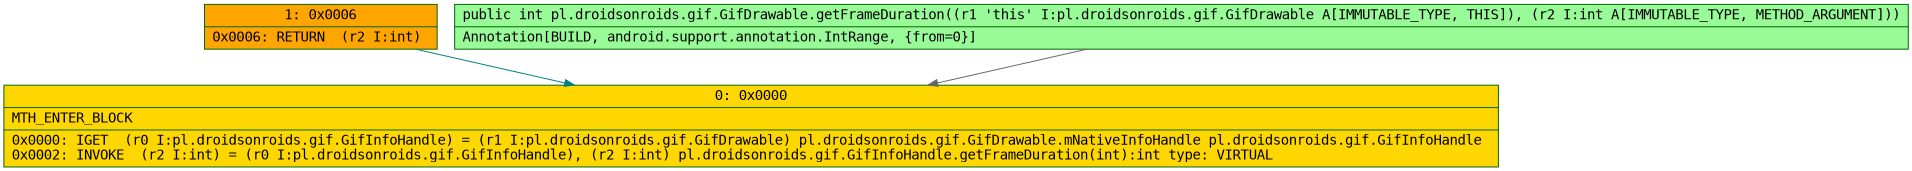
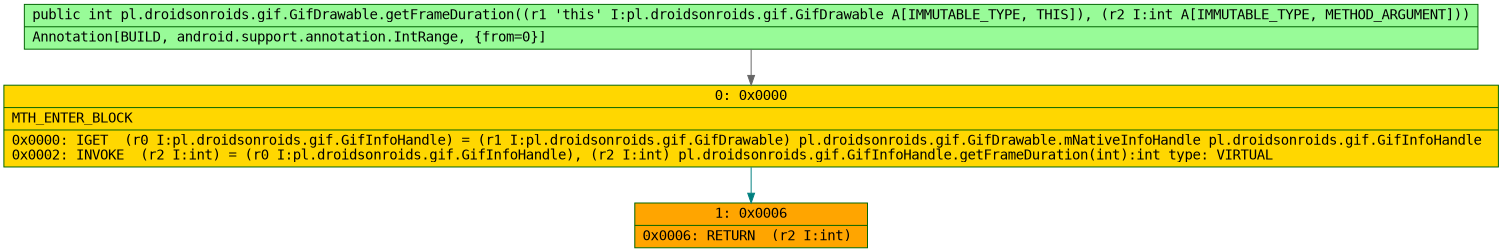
(490, 66) -> (751, 180)
